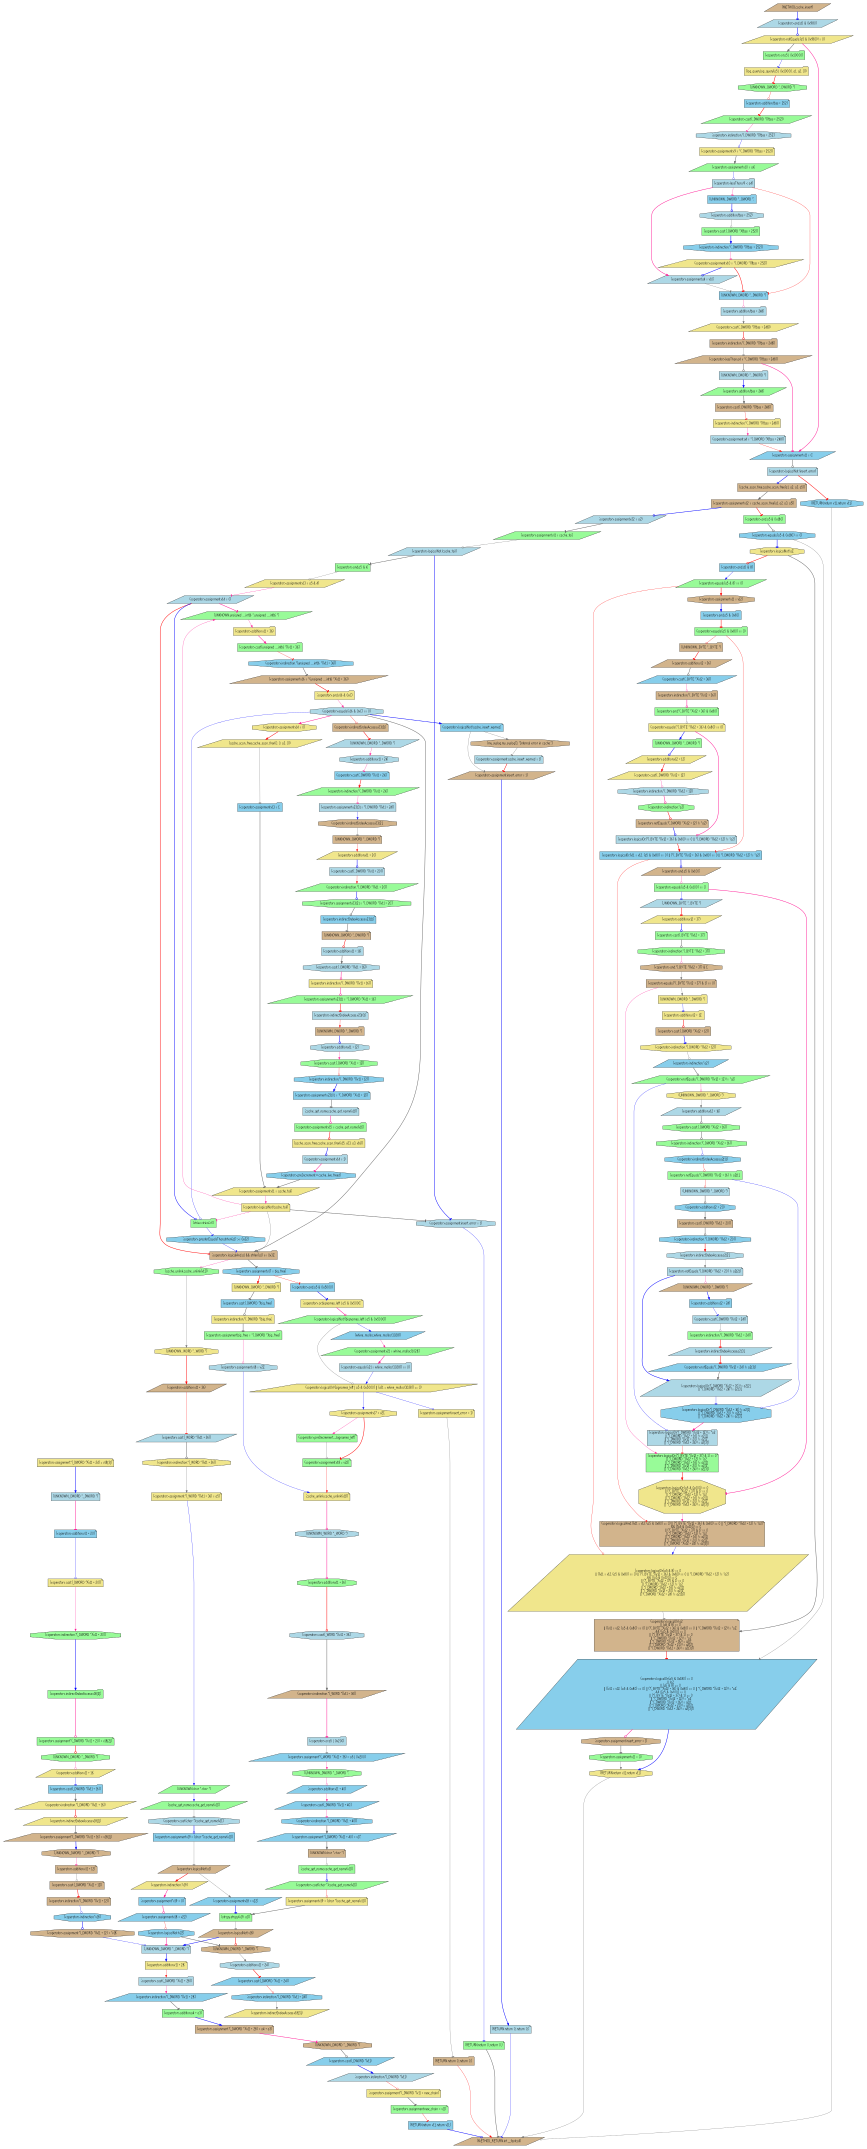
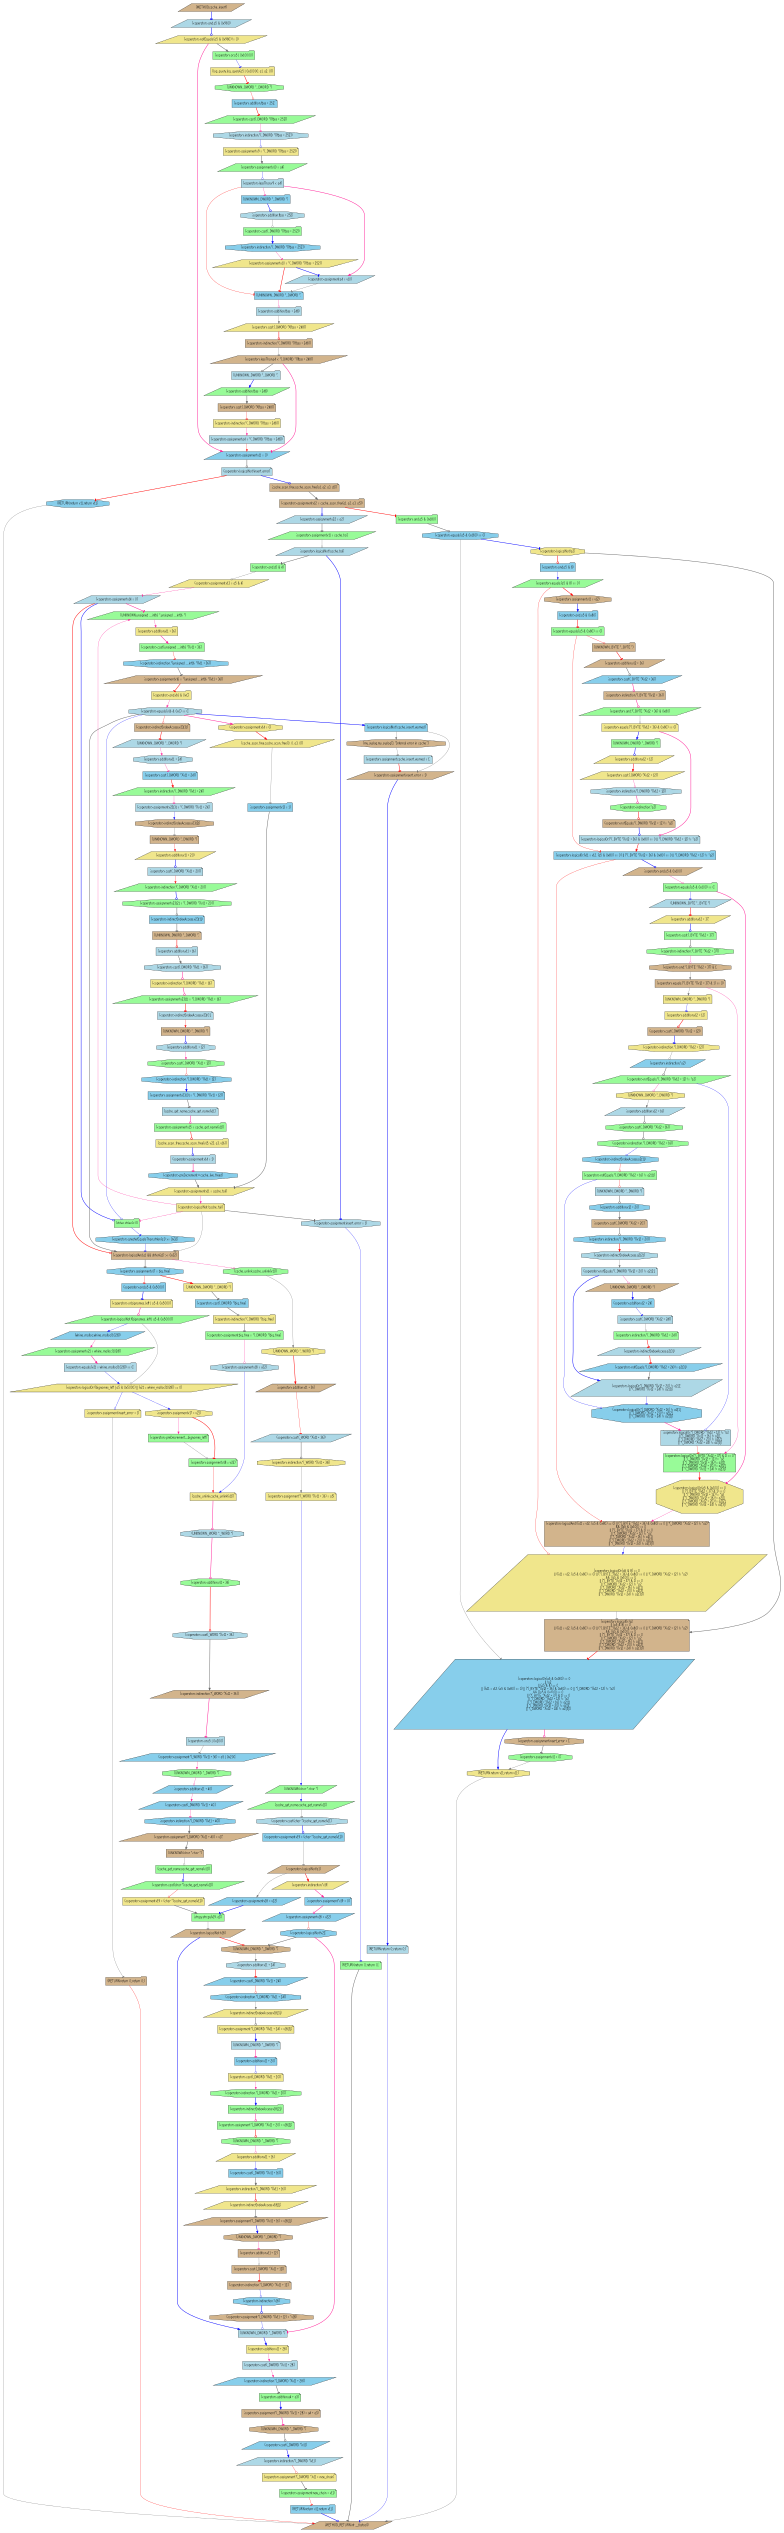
(712, 271) -> (307, 271)
(687, 687) -> (633, 687)
(687, 712) -> (640, 712)
(327, 1837) -> (189, 1837)
(166, 1972) -> (269, 2356)
none -> (256, 2020)
